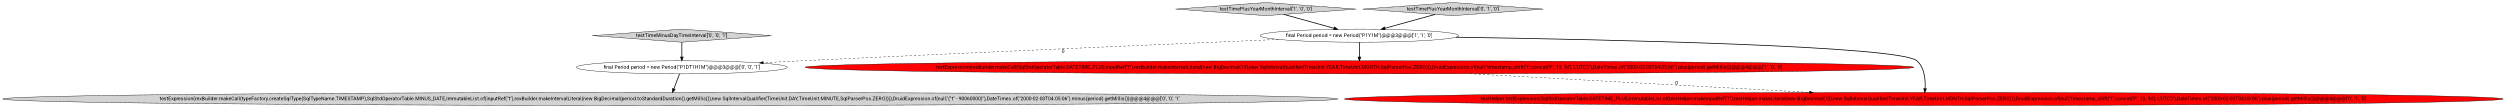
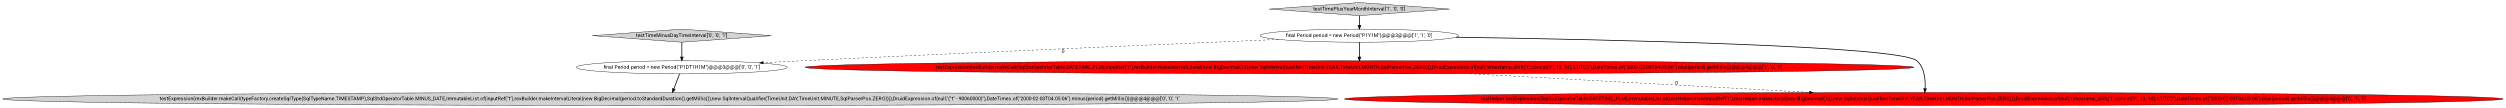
(1453, 9) -> none
